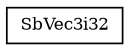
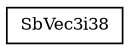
(65, 26) -> (65, 26)
